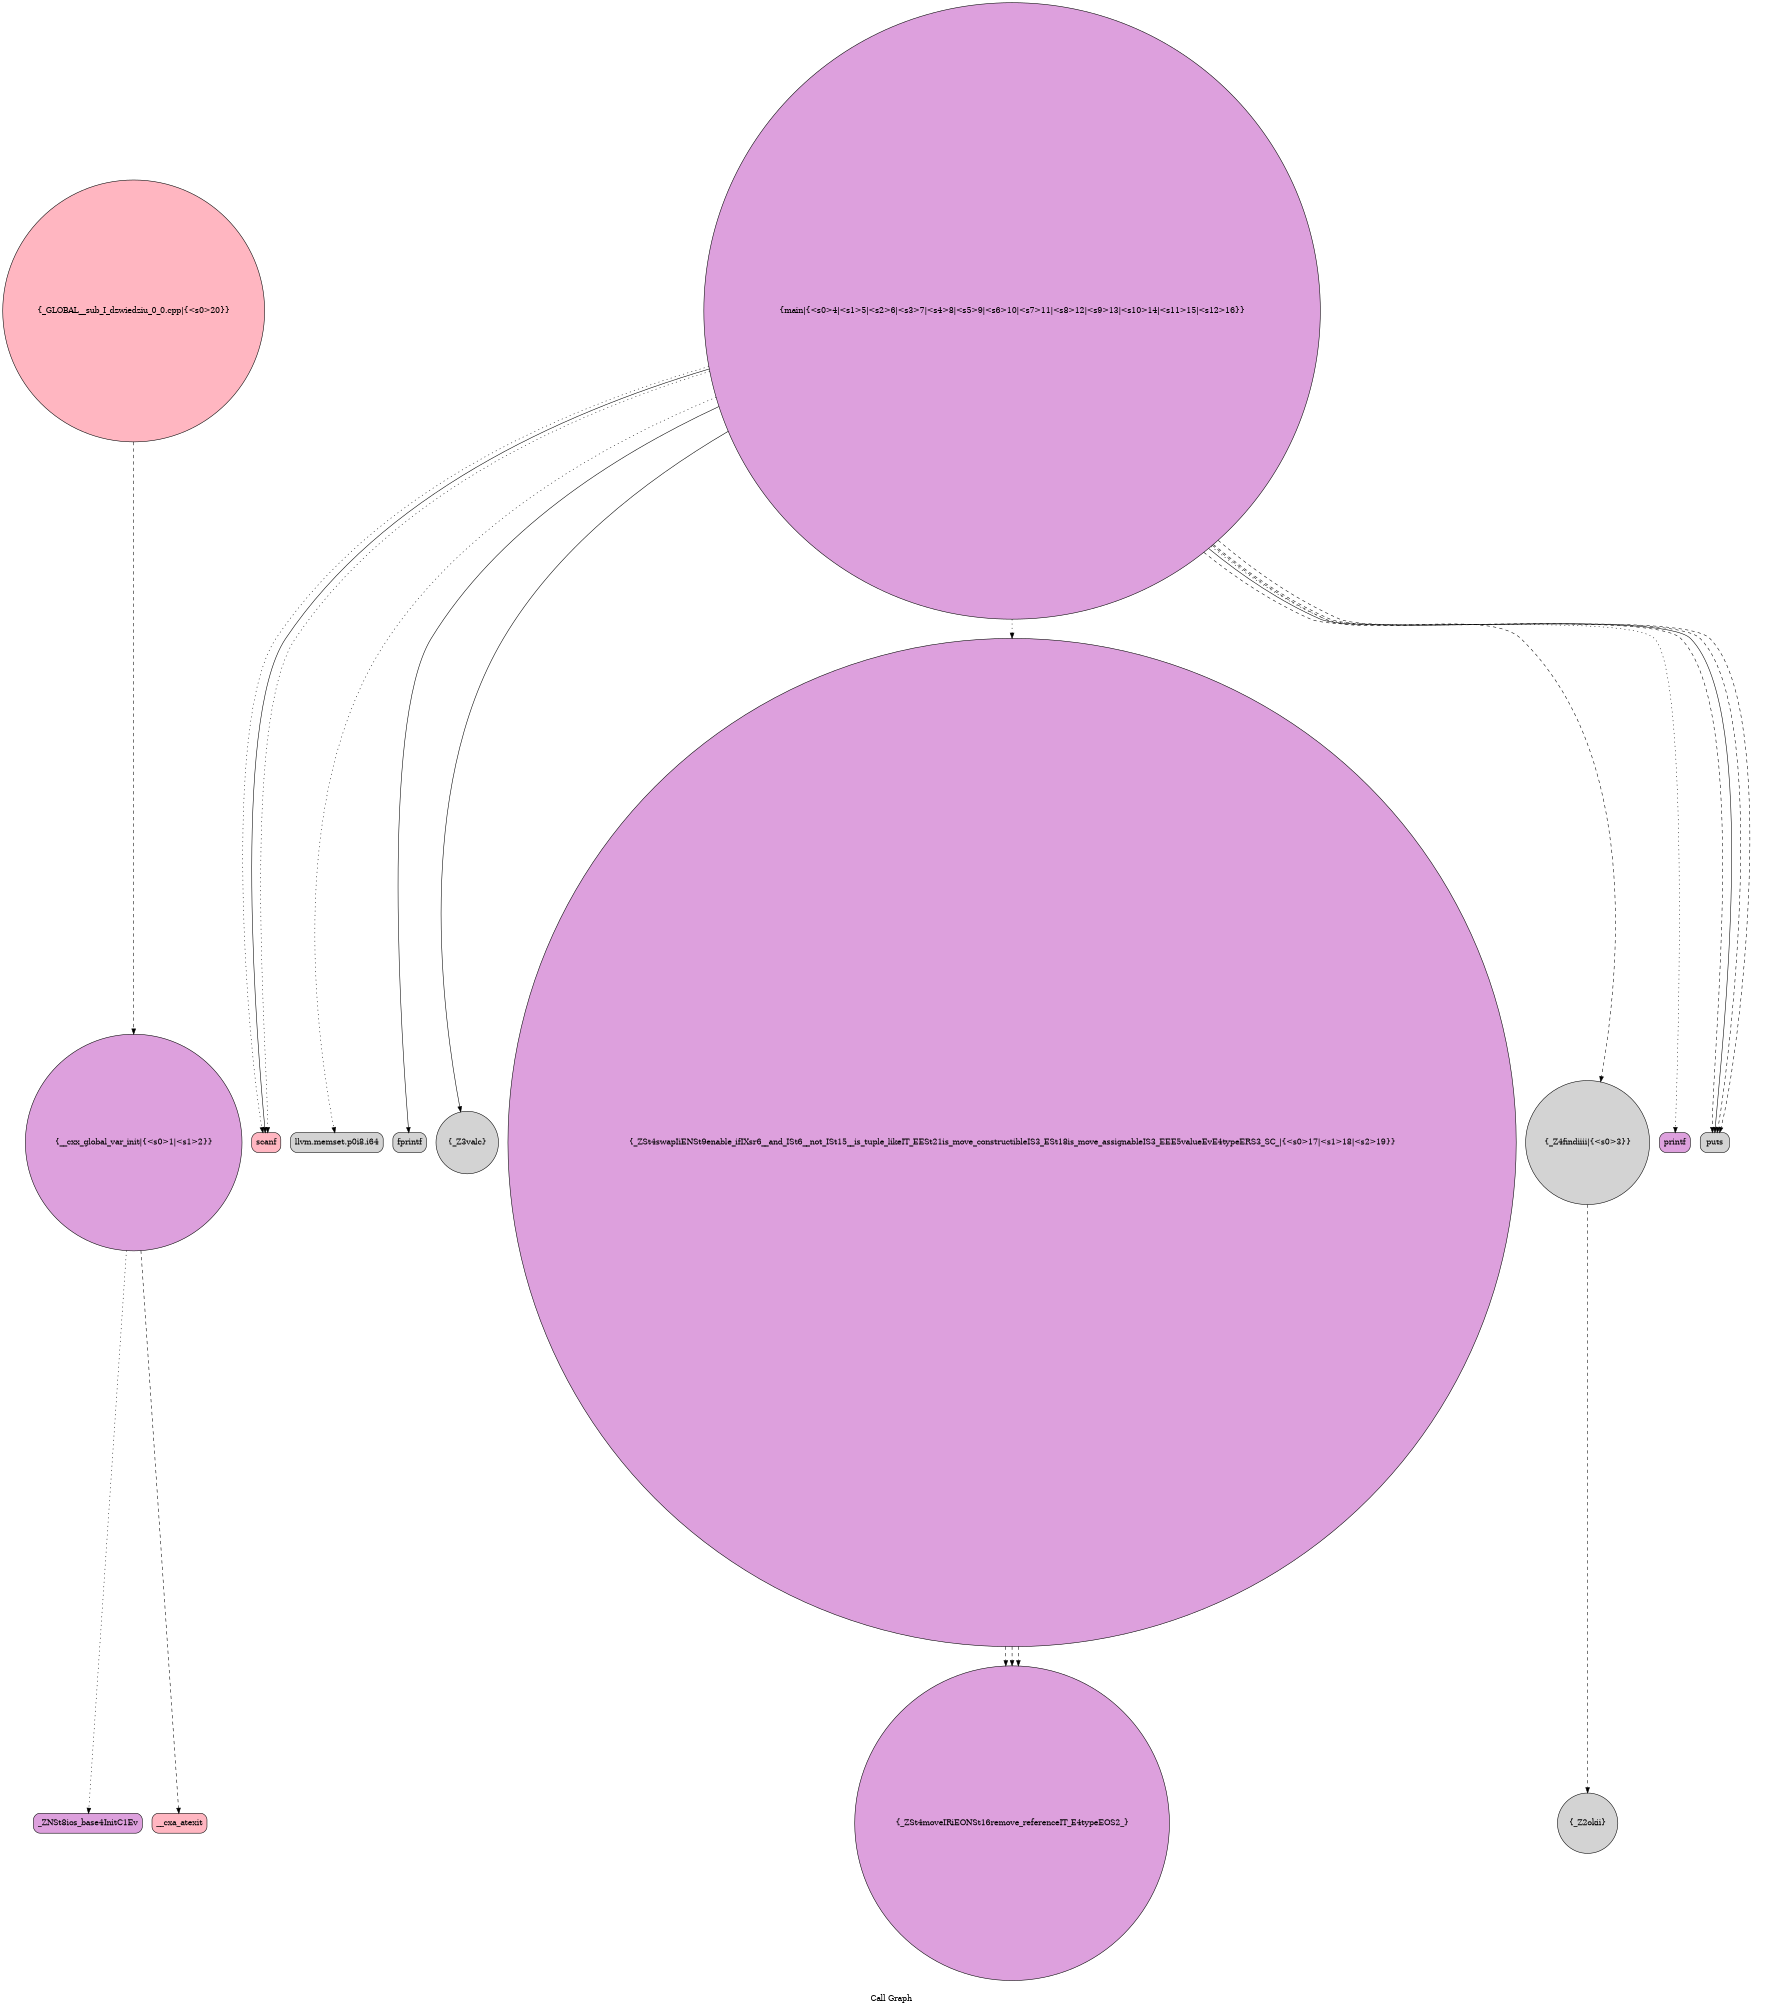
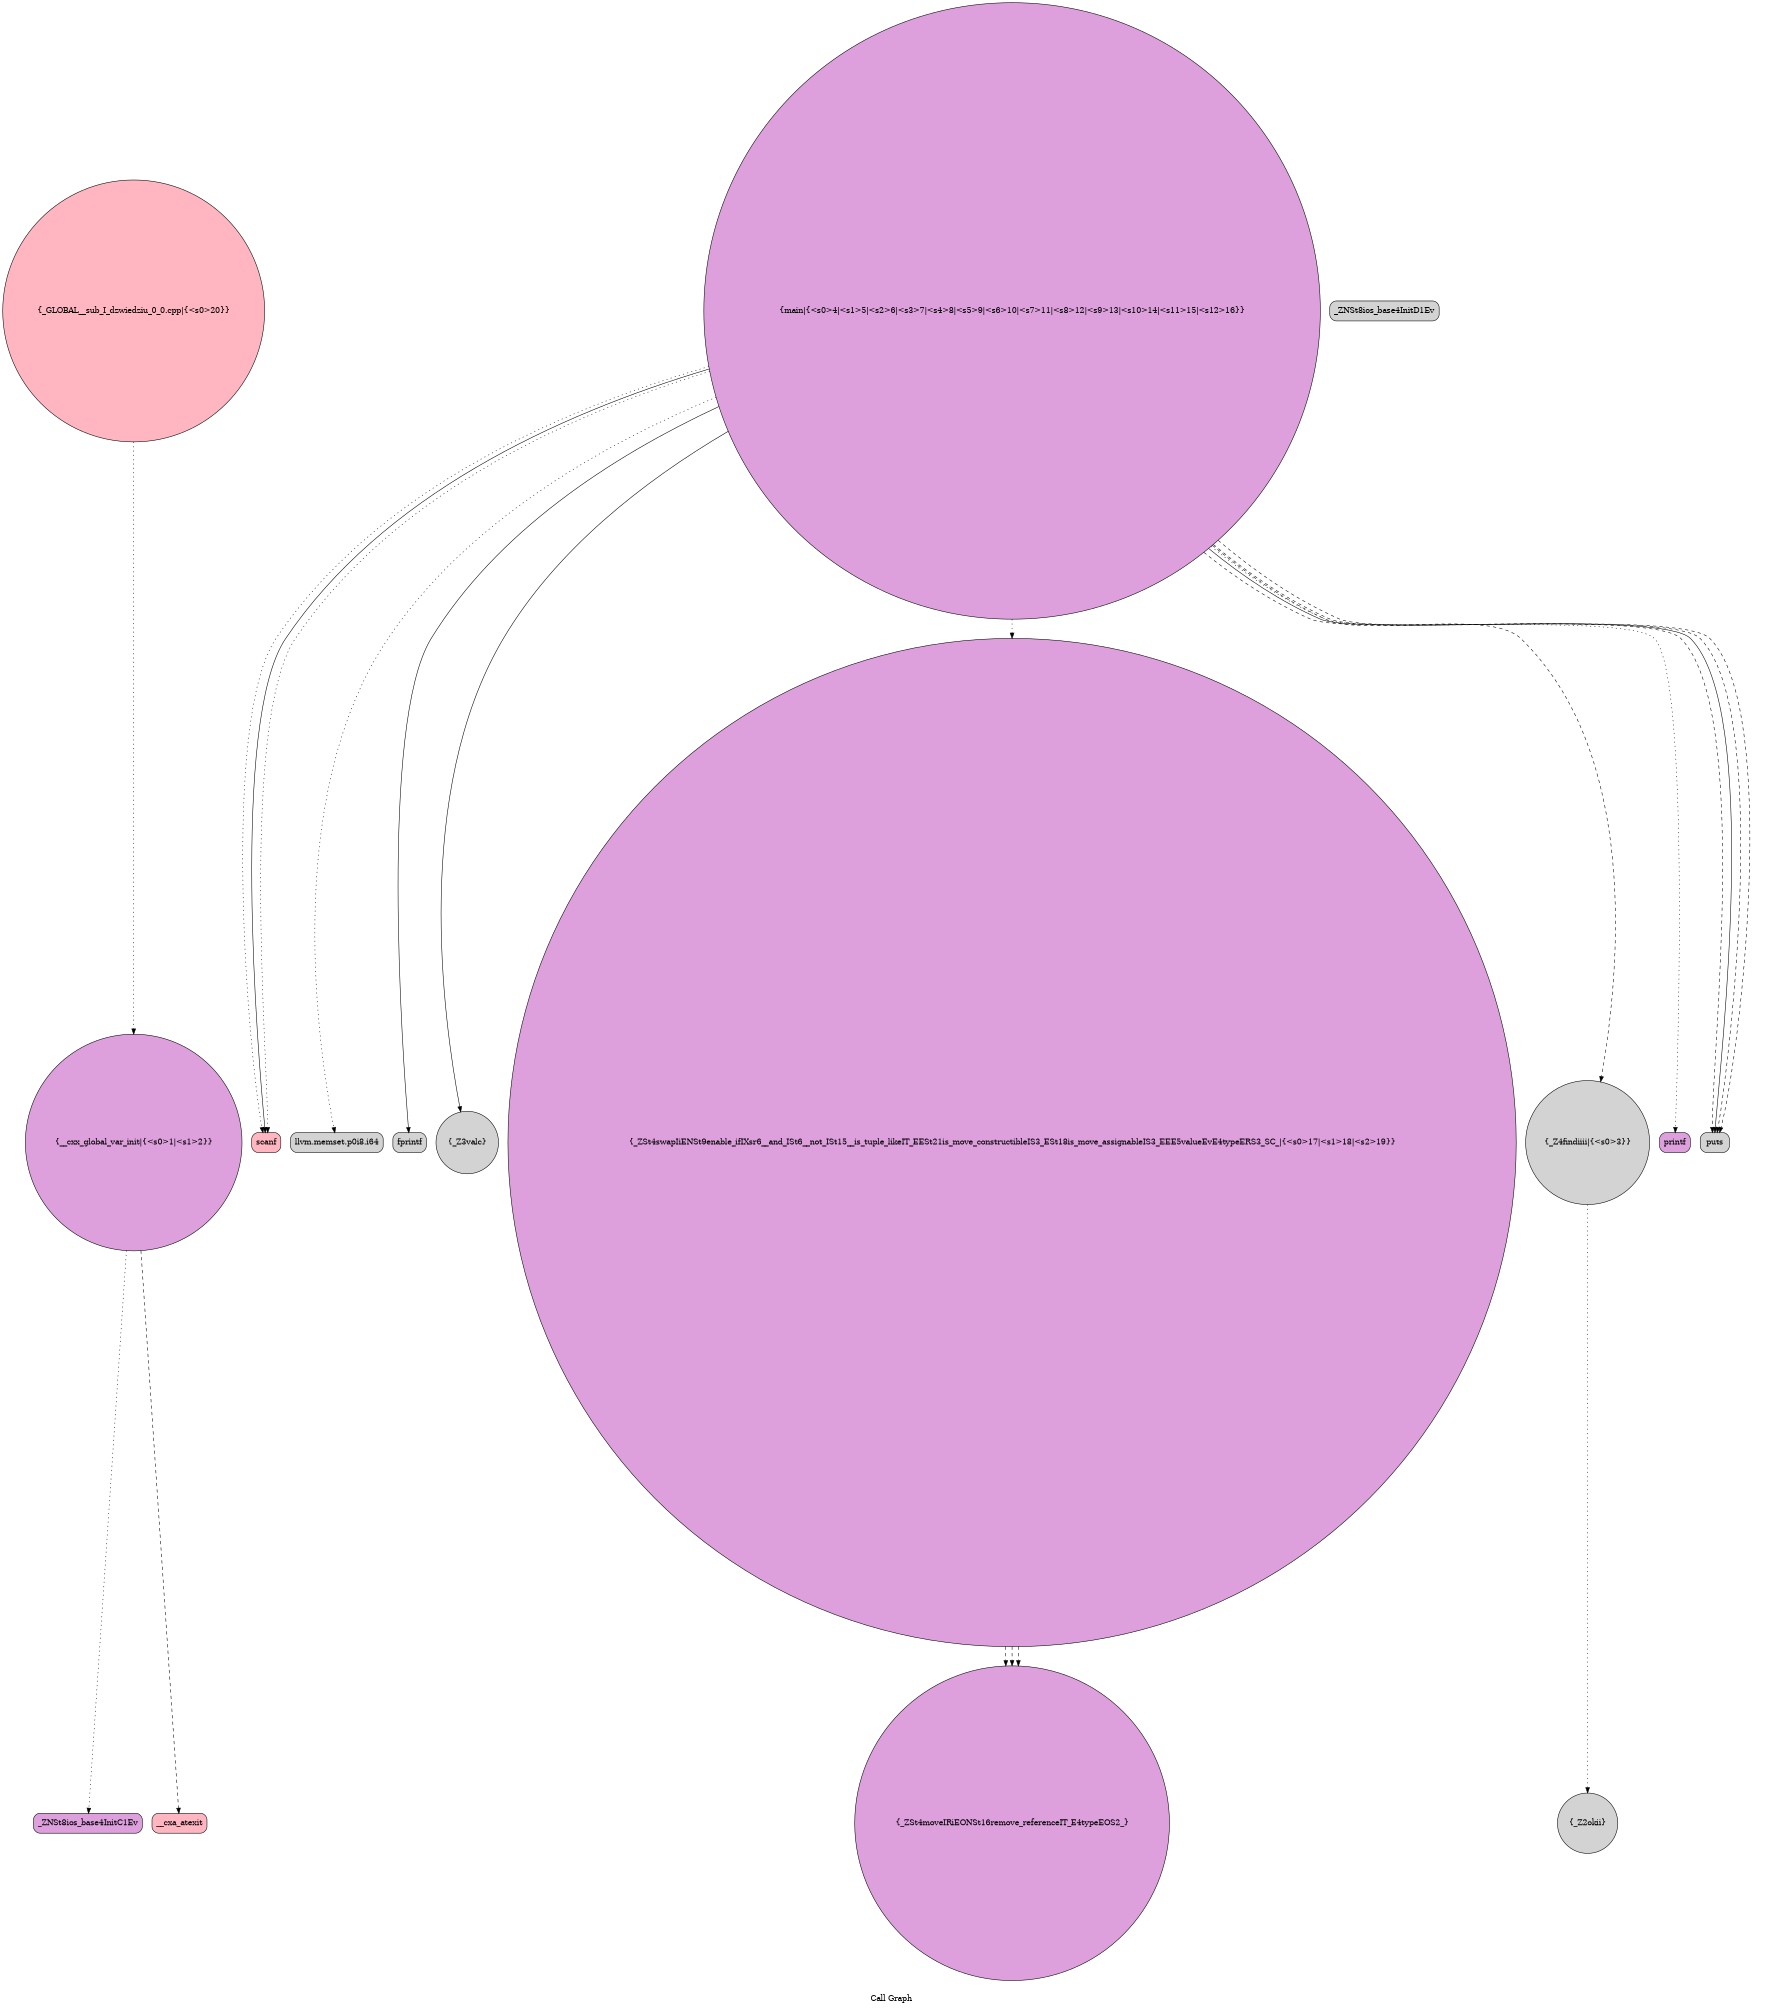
none -> (1384, 311)
(134, 735) -> (134, 735)
(1588, 1496) -> (1588, 1496)
